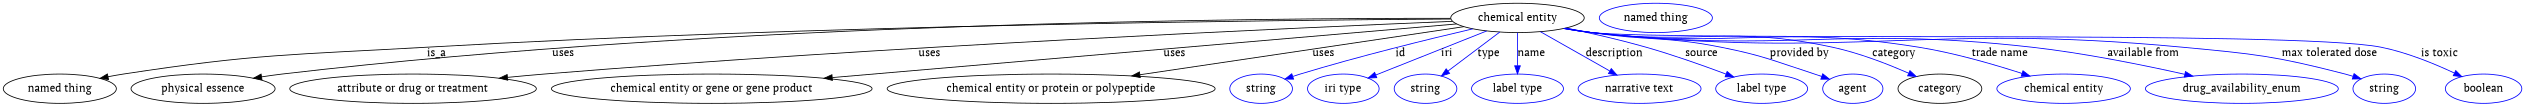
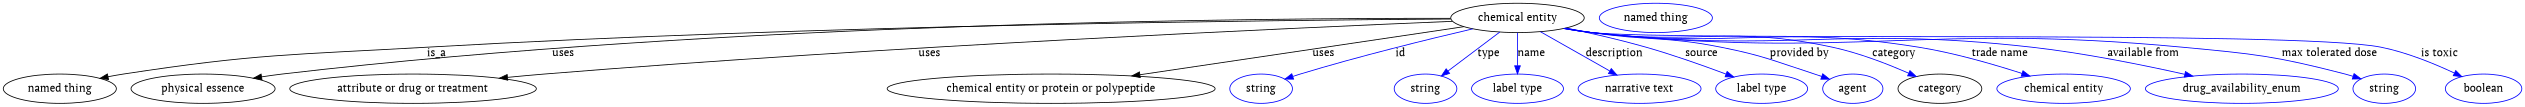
(712, 89) -> none
(1343, 89) -> none
